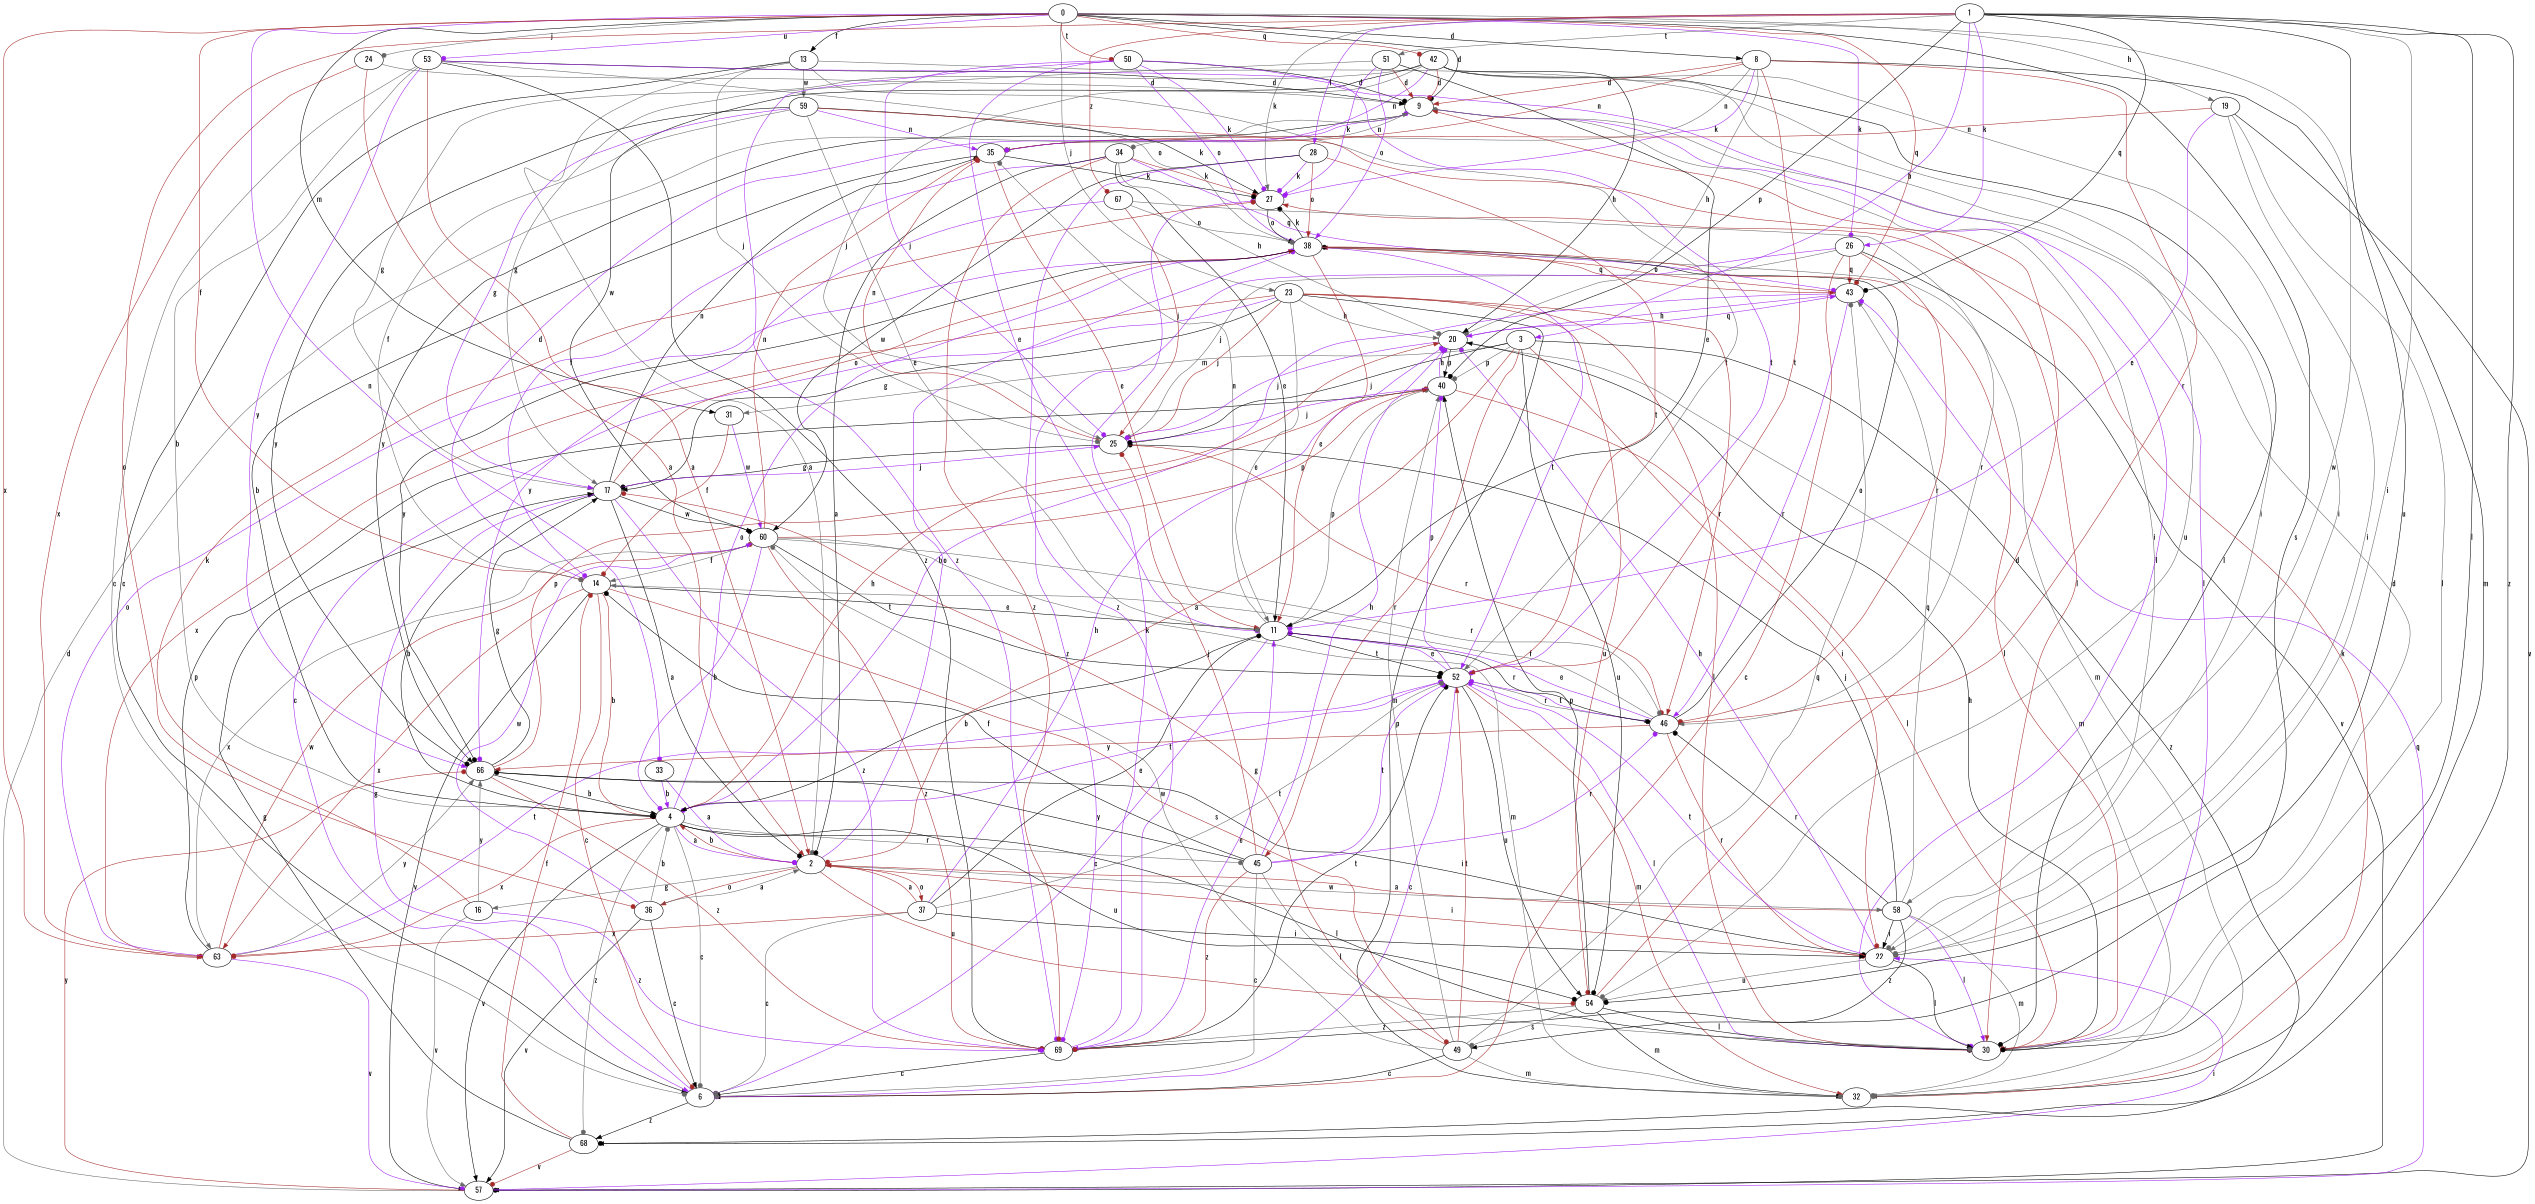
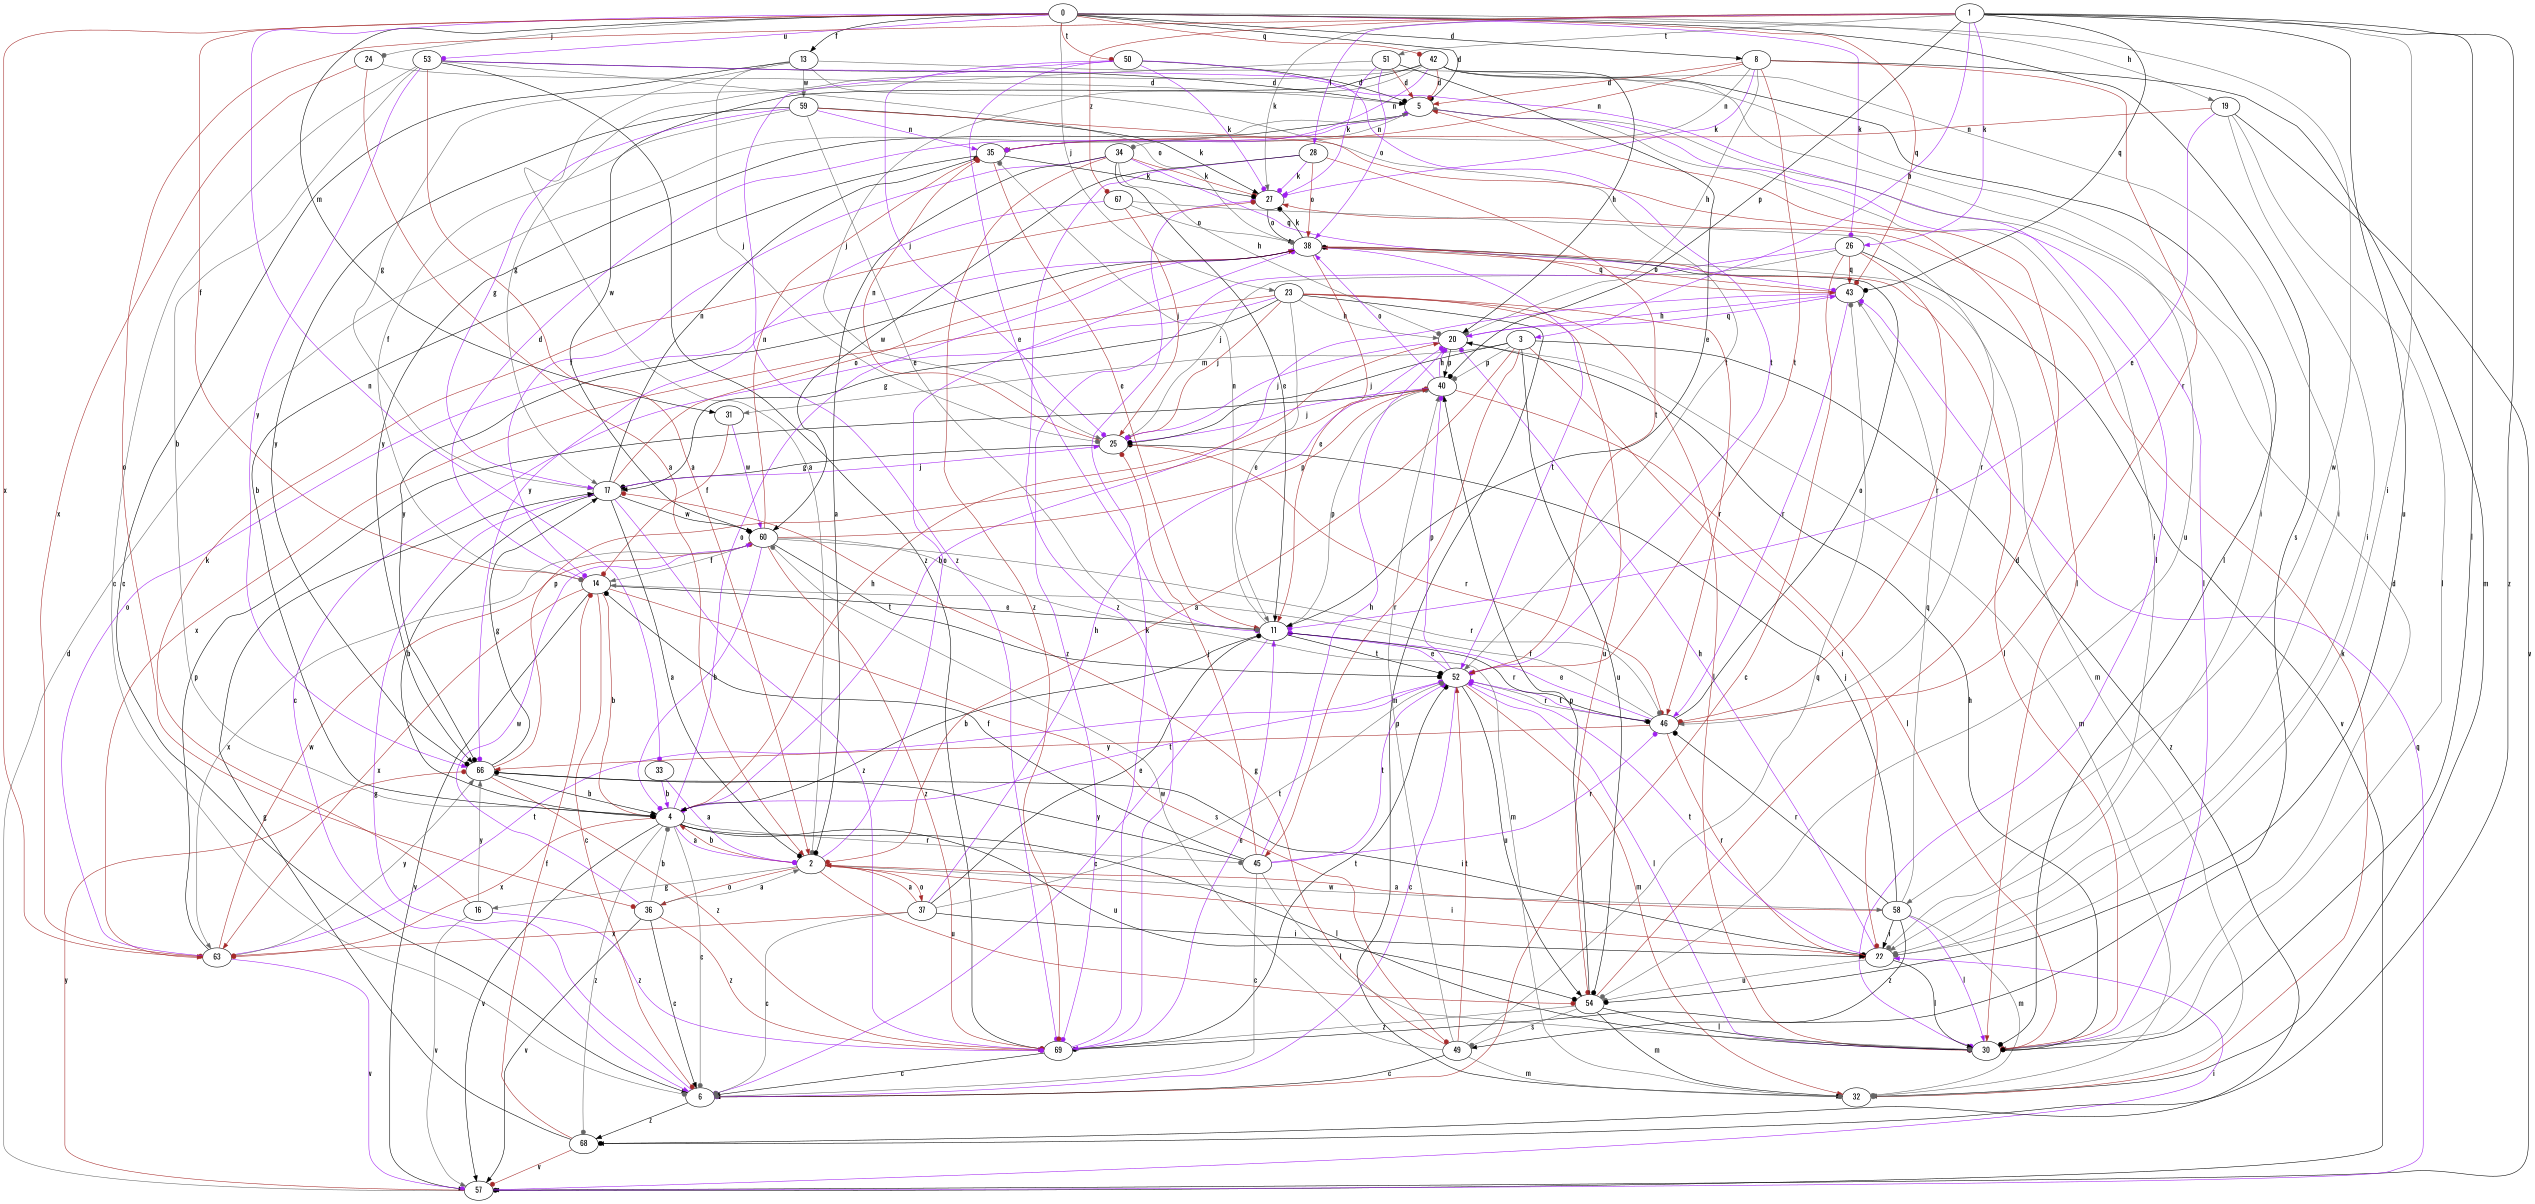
(1419, 107) -> (1419, 107)
(1213, 156) -> (1377, 319)
(1206, 1004) -> (826, 1036)
